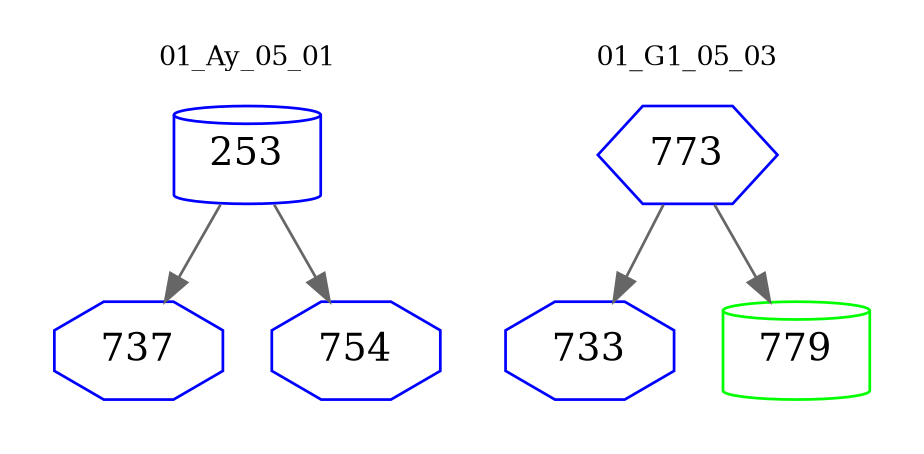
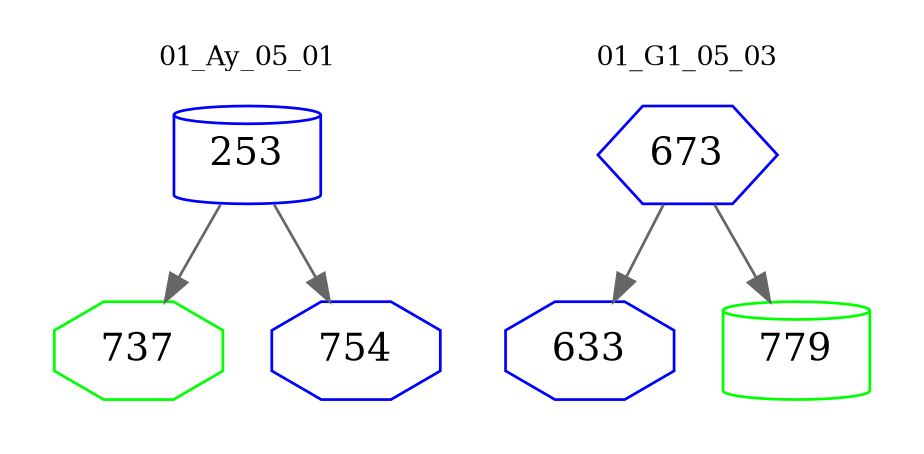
(688, 155) -> (688, 155)
(139, 351) -> (139, 351)
(590, 351) -> (590, 351)
